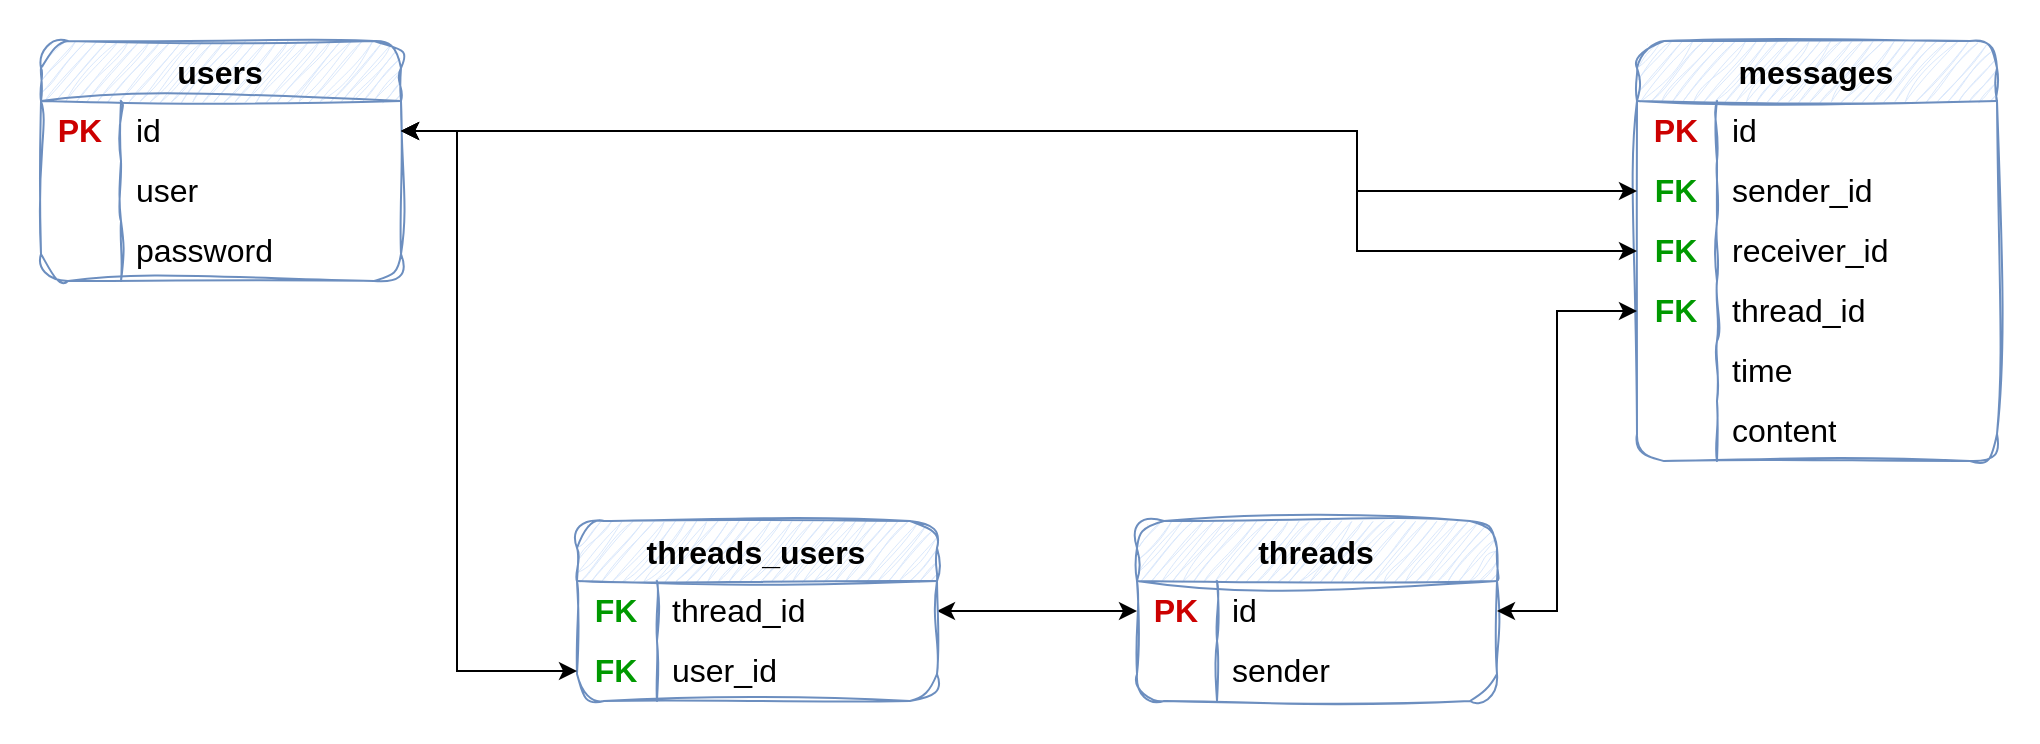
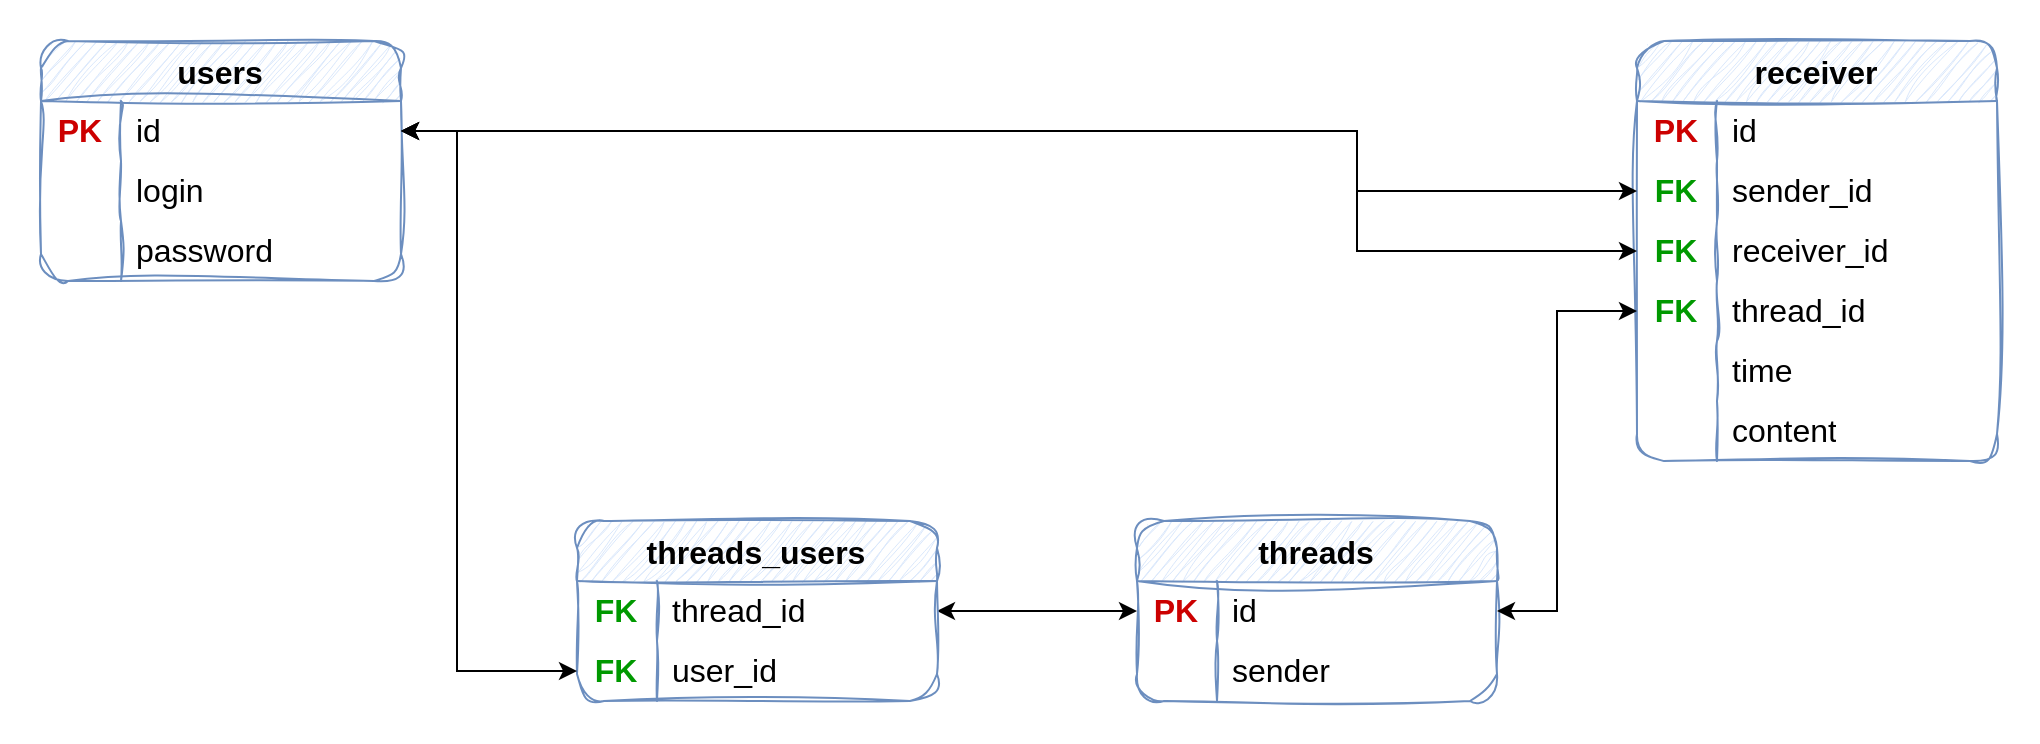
(1816, 73) -> (1816, 73)
(173, 191) -> (173, 191)
